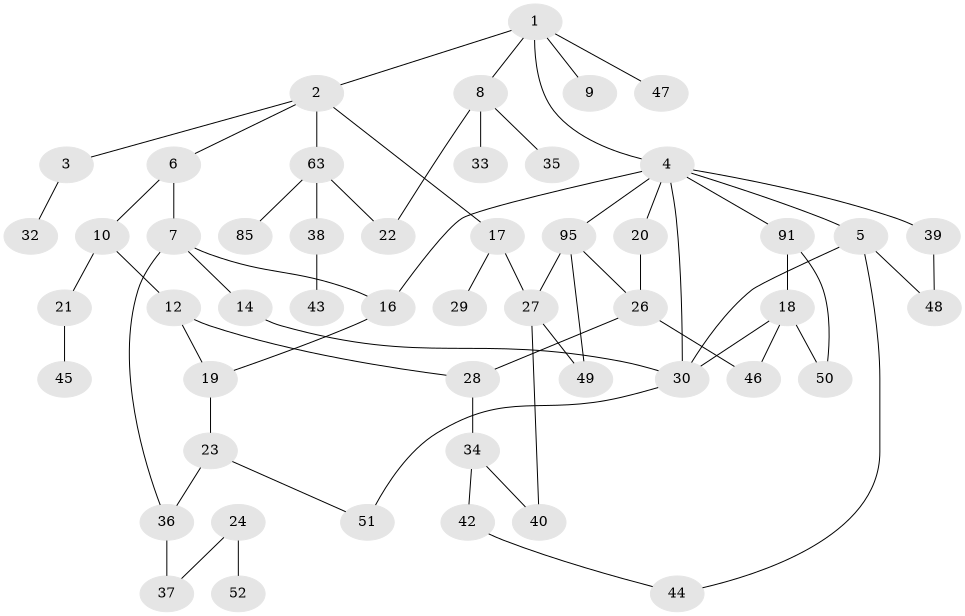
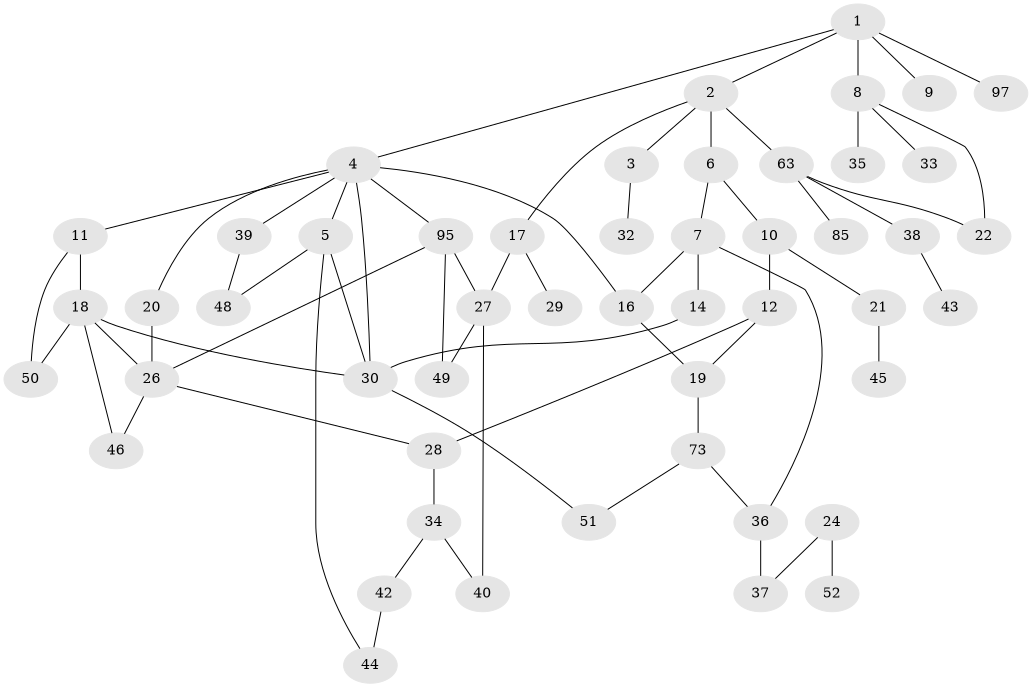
(661, 93) -> (1001, 93)
(787, 236) -> (80, 236)
none -> (116, 343)
(211, 451) -> (698, 451)
